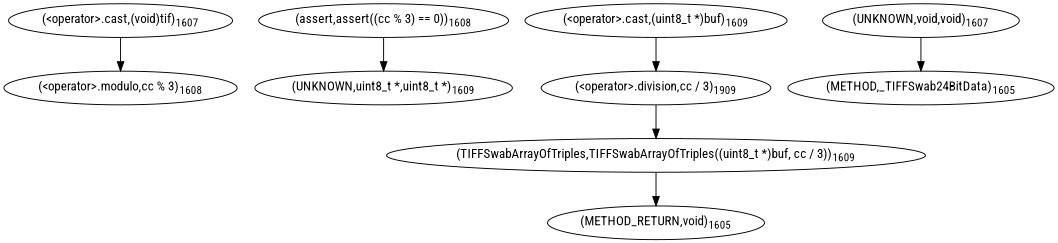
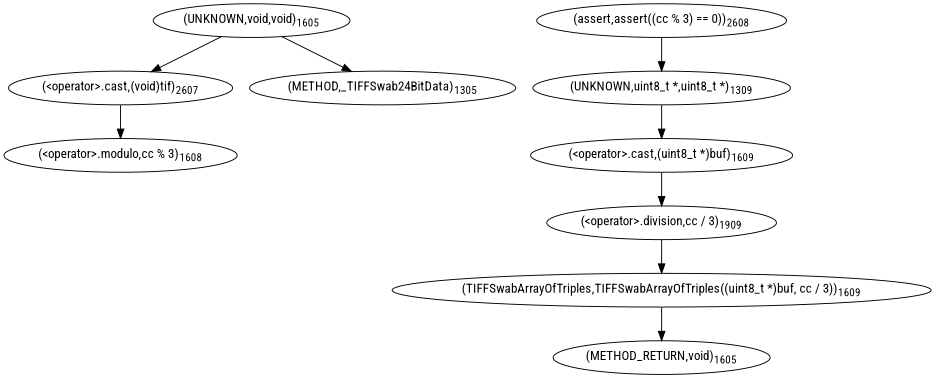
(187, 19) -> (187, 87)
(460, 19) -> (738, 19)
(978, 19) -> (308, 19)
none -> (190, 52)
(464, 87) -> (742, 87)
(1004, 87) -> (466, 87)
none -> (662, 117)
